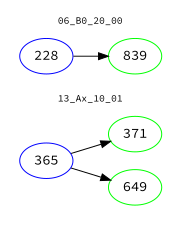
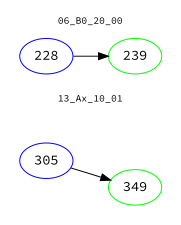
(135, 56) -> (135, 56)
(135, 134) -> none
(46, 161) -> (46, 161)
(135, 187) -> (135, 187)
